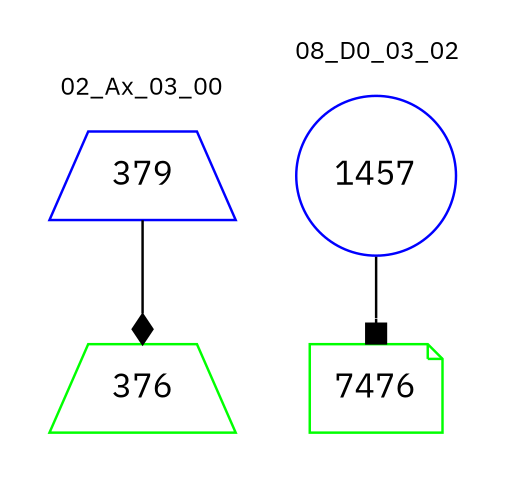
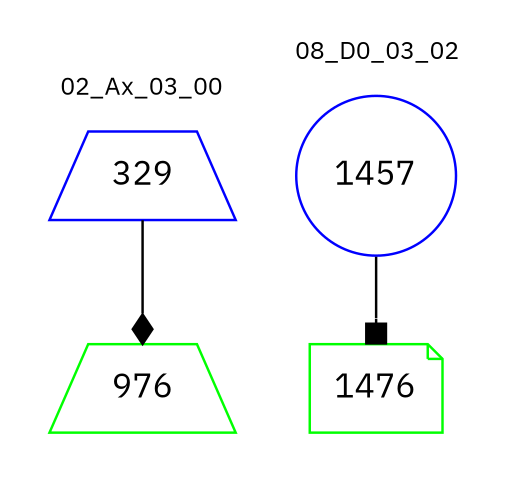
(143, 176) -> (143, 176)
(143, 388) -> (143, 388)
(376, 388) -> (376, 388)
